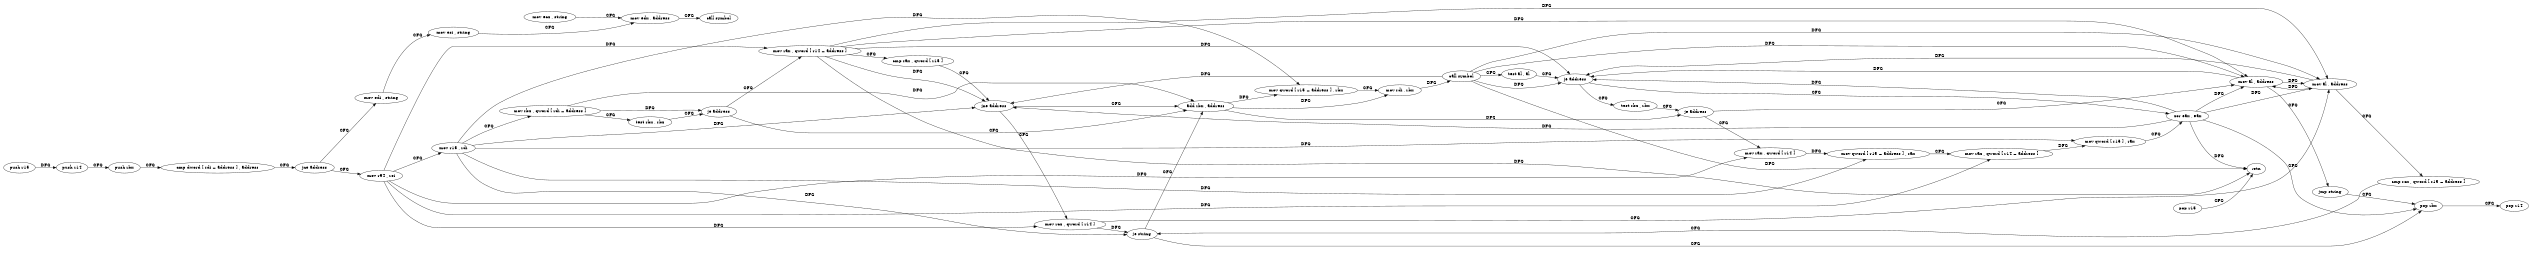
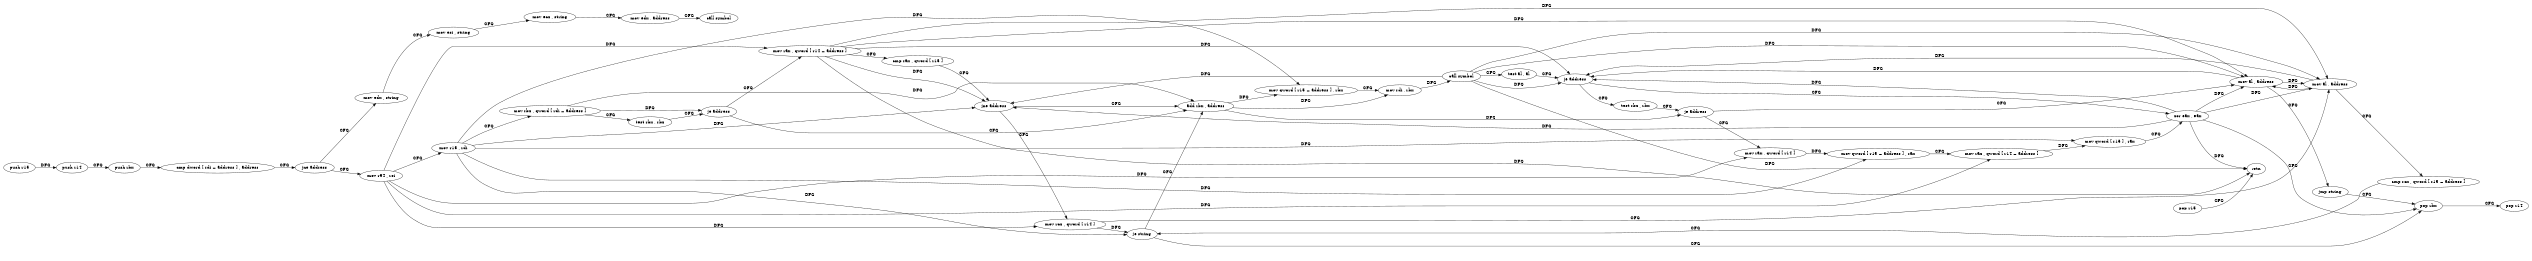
(555, 33) -> (500, 25)
(381, 98) -> (381, 98)
